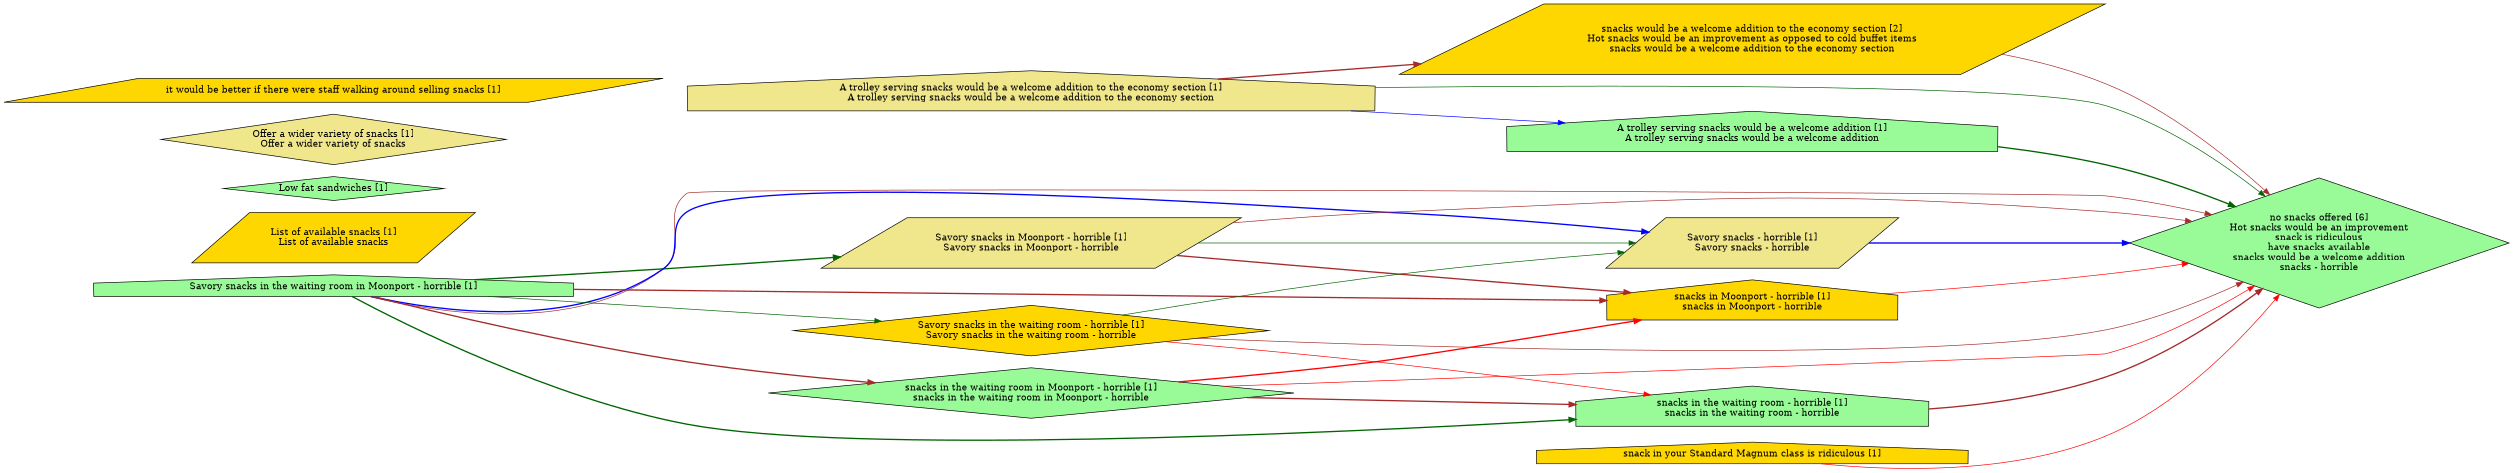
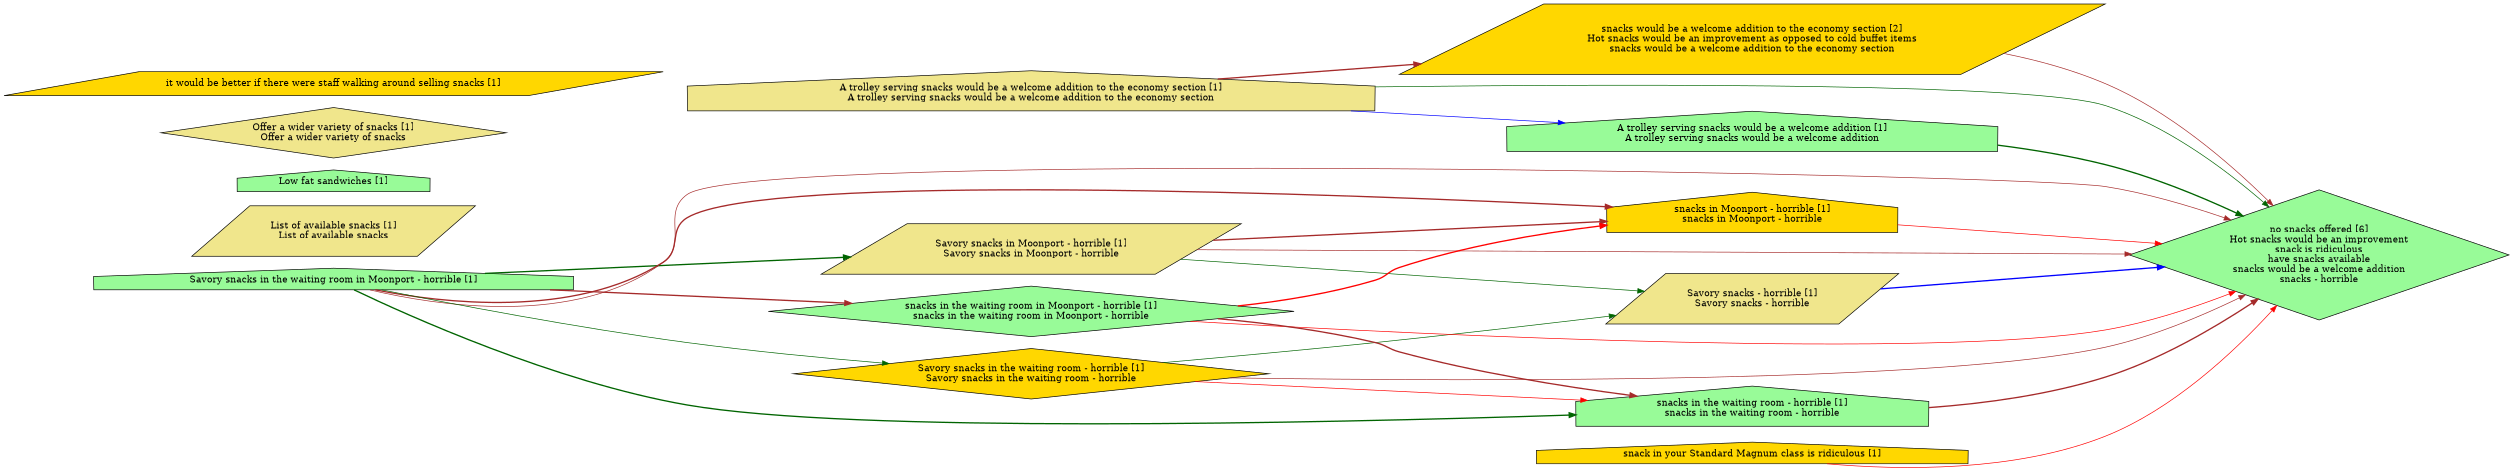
(334, 189) -> (334, 182)
(1014, 194) -> none
(334, 238) -> (334, 231)
